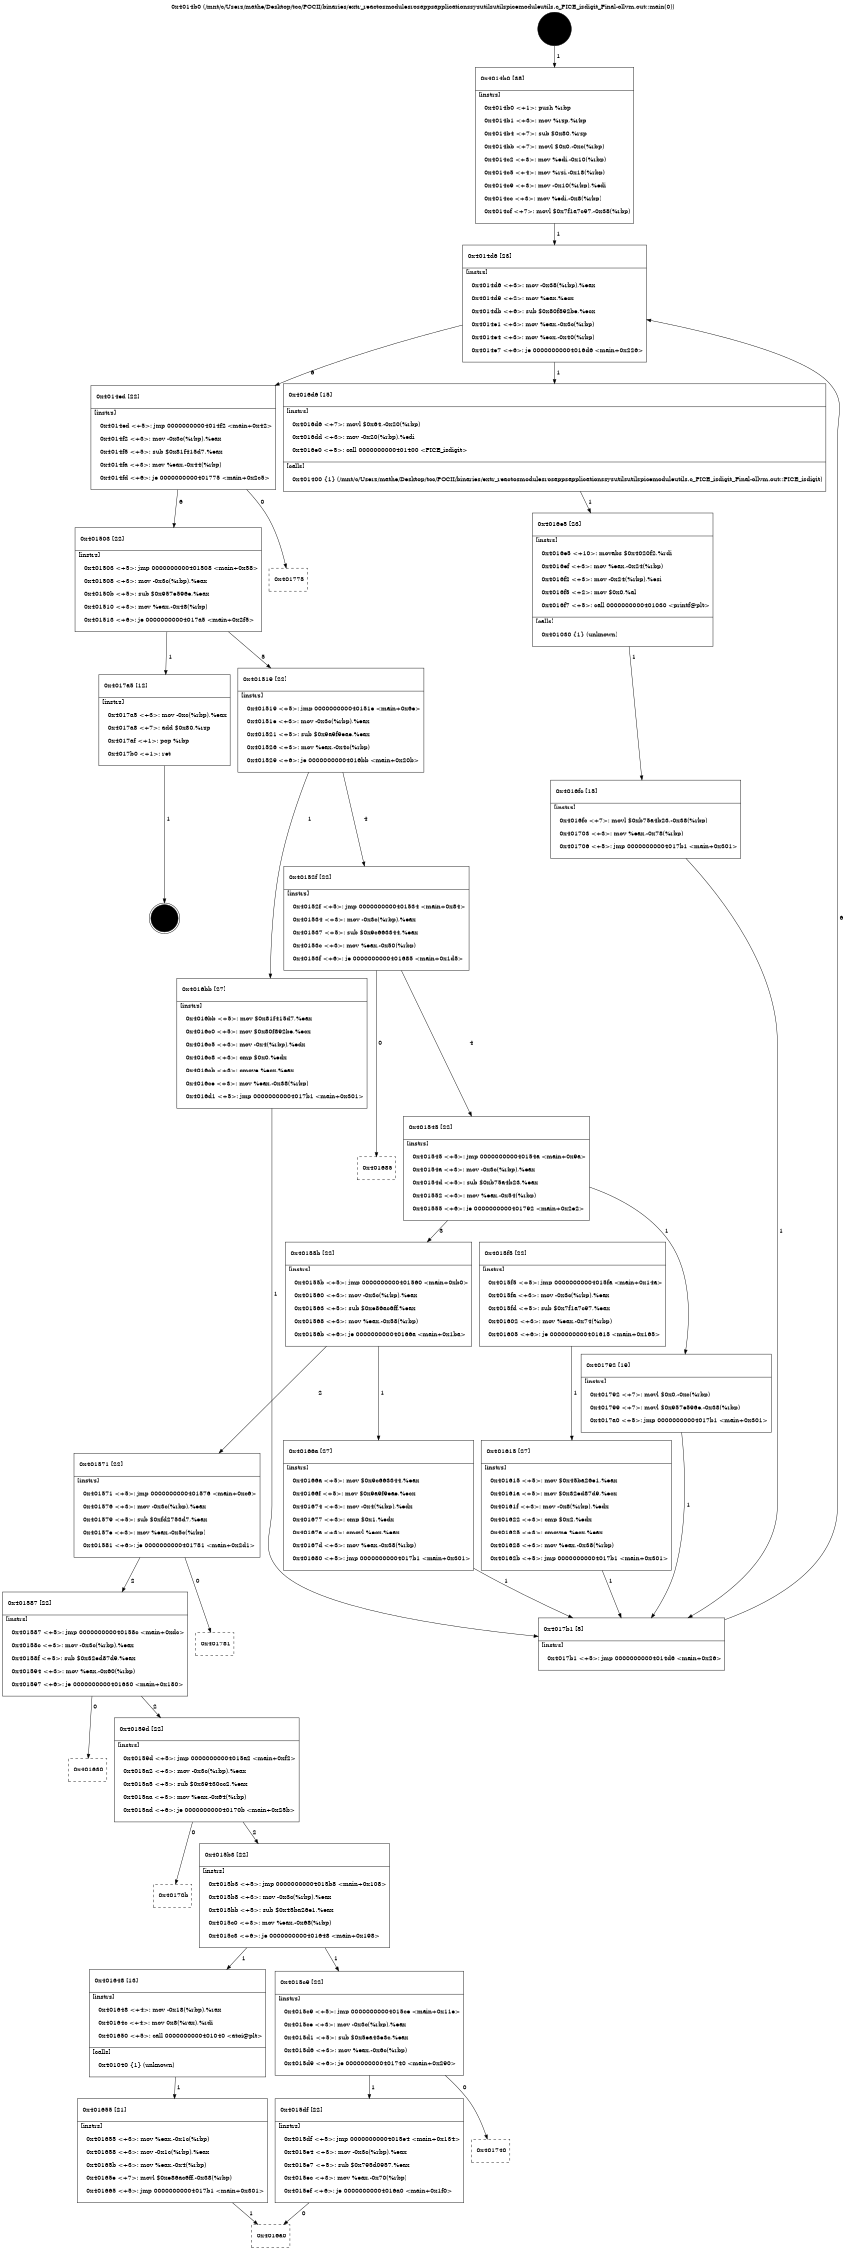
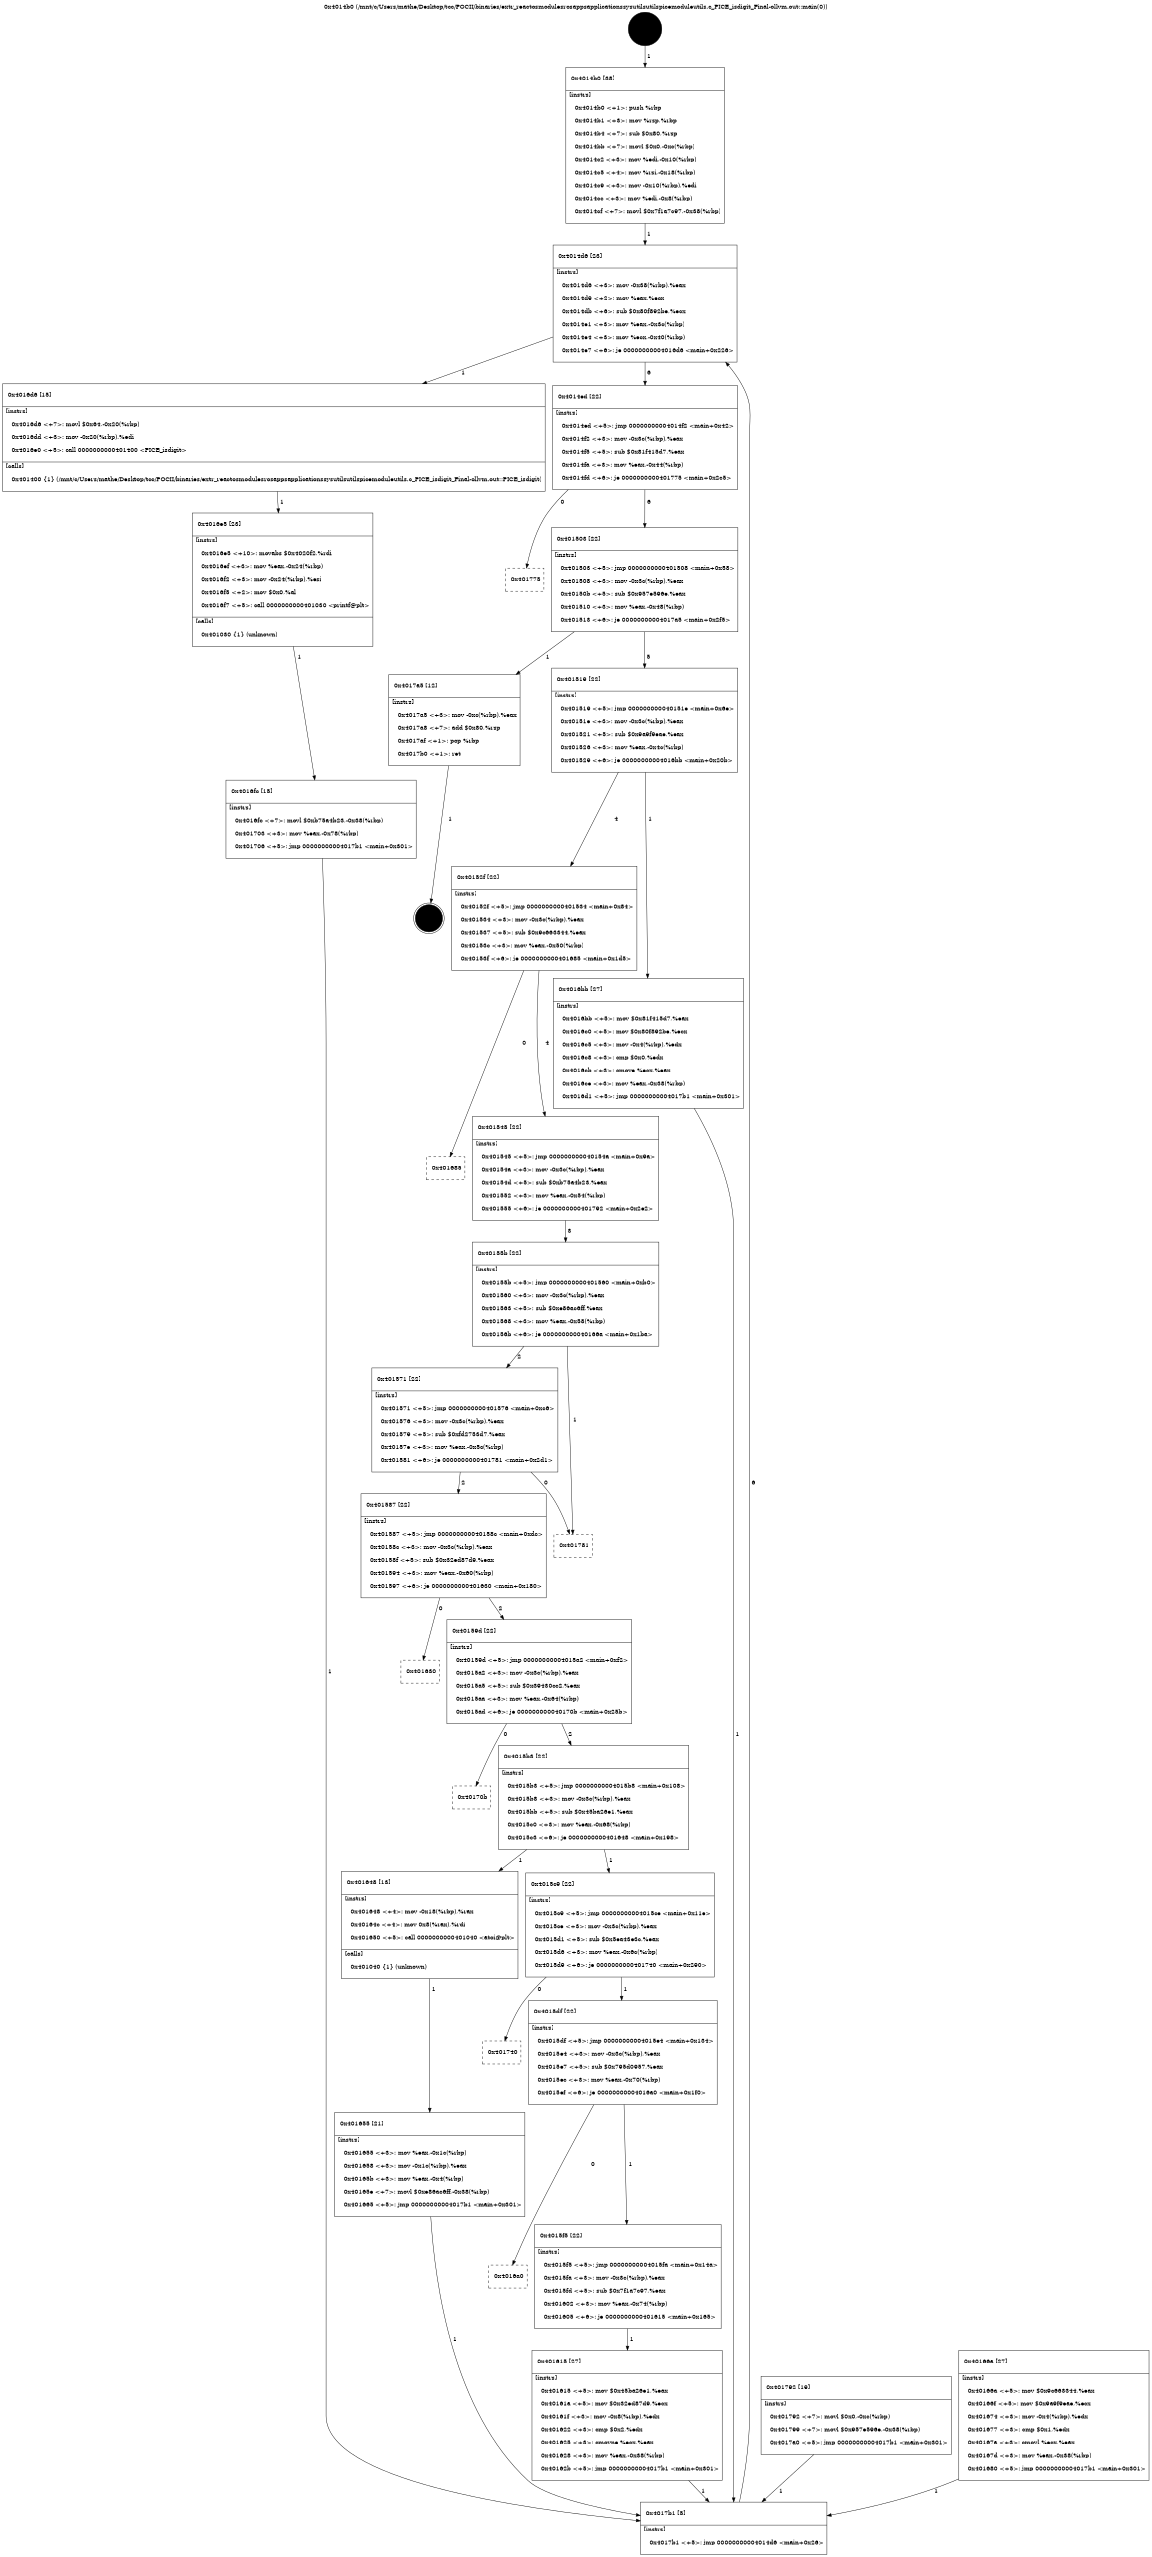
(673, 1247) -> none
(379, 1391) -> (570, 1438)
none -> (625, 2162)
(243, 2212) -> (478, 2411)
